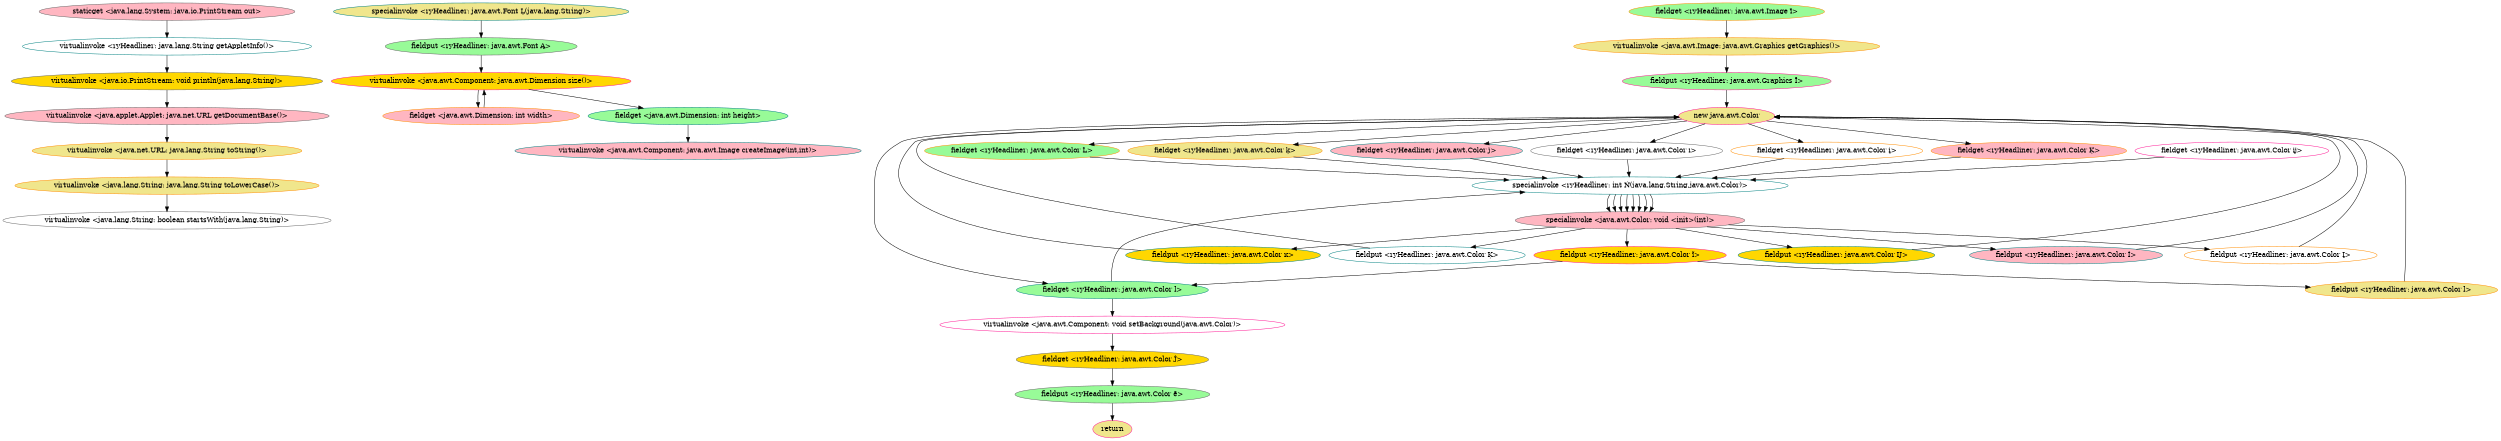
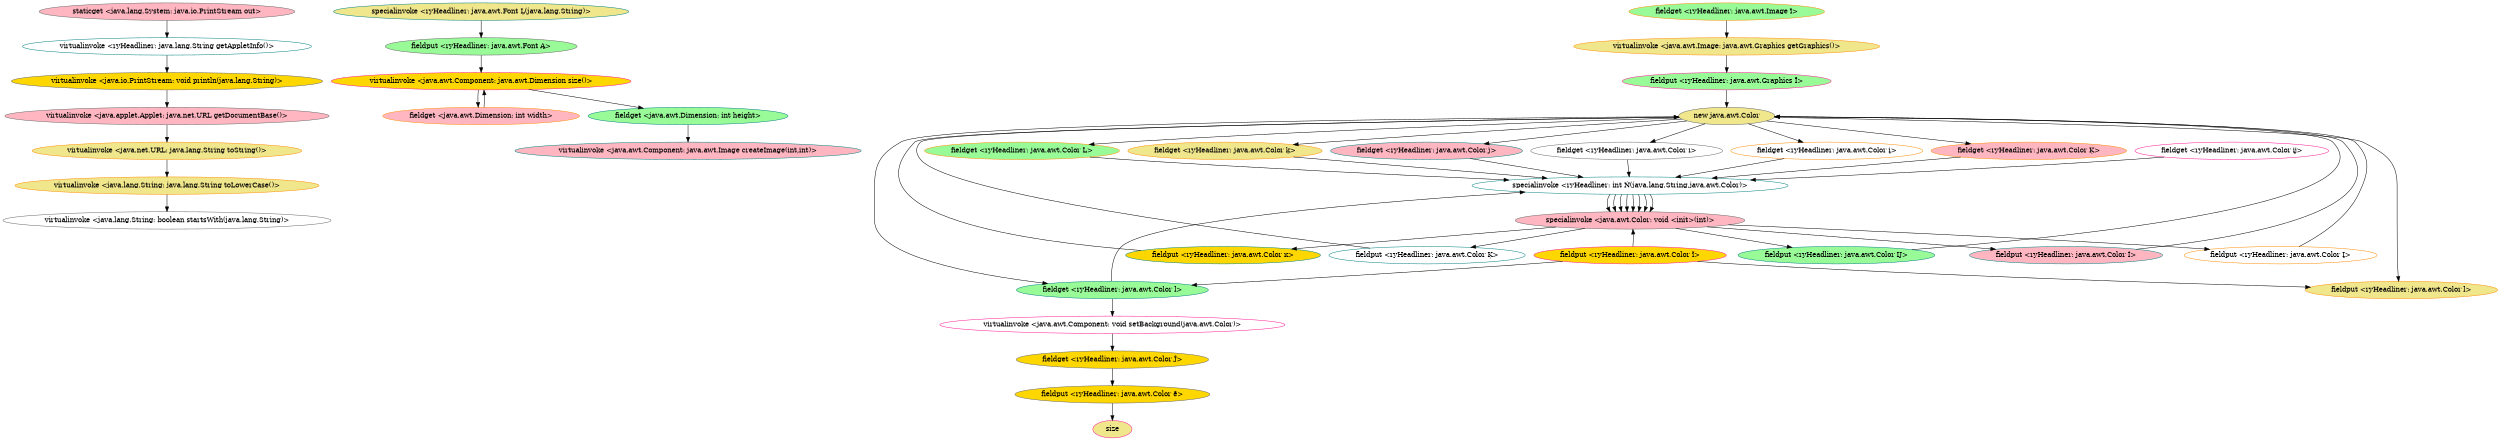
(1727, 116) -> (1727, 116)
(2153, 127) -> (2144, 127)
(1627, 235) -> (1633, 240)
(1836, 255) -> (1836, 255)
(1112, 394) -> (1112, 394)
(1112, 429) -> (1112, 429)
